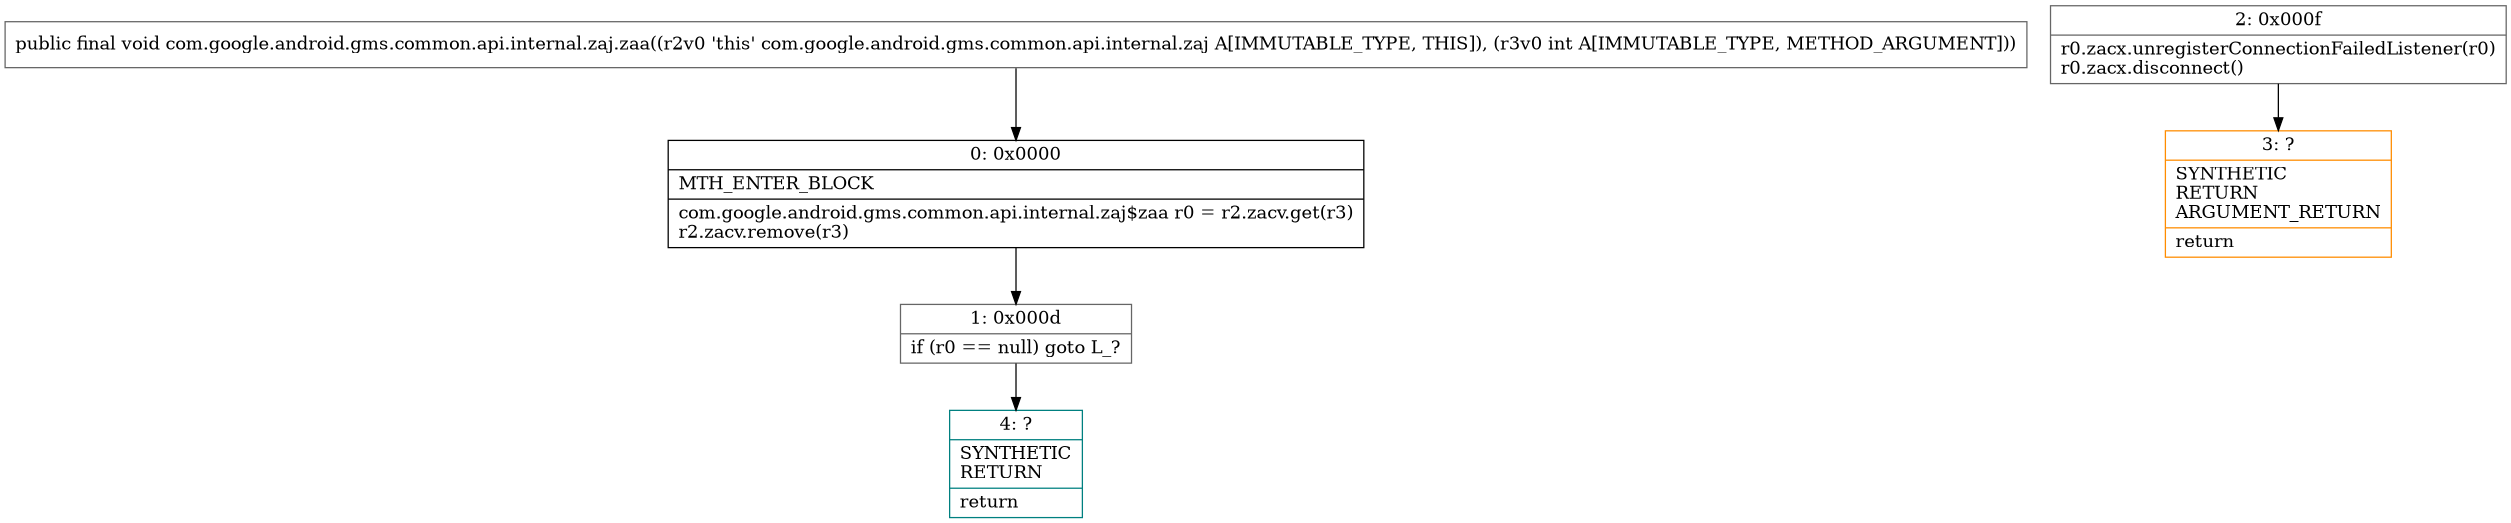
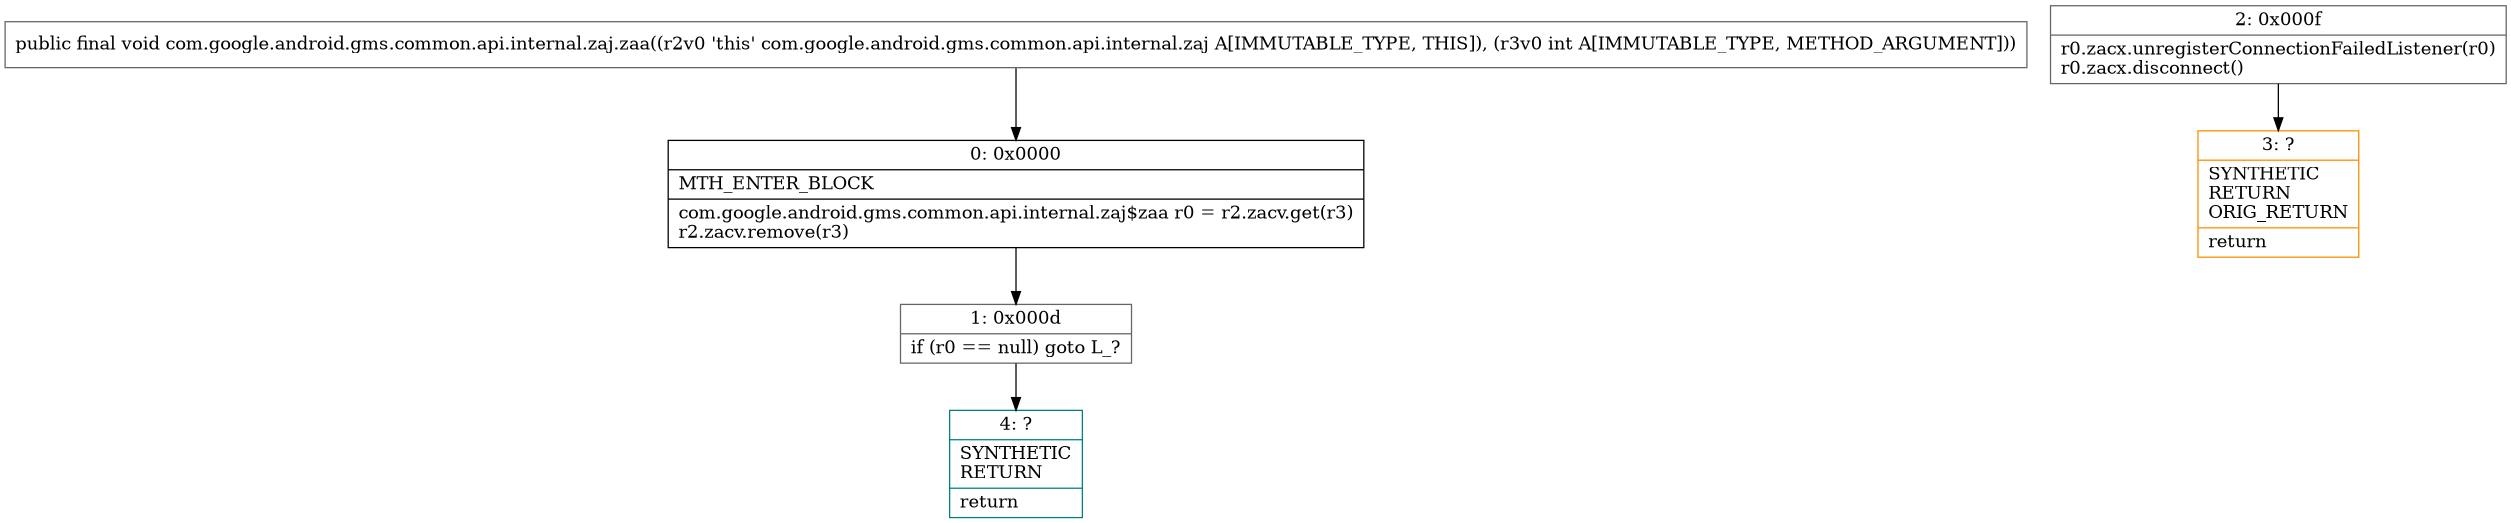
(2278, 213) -> (2278, 213)
